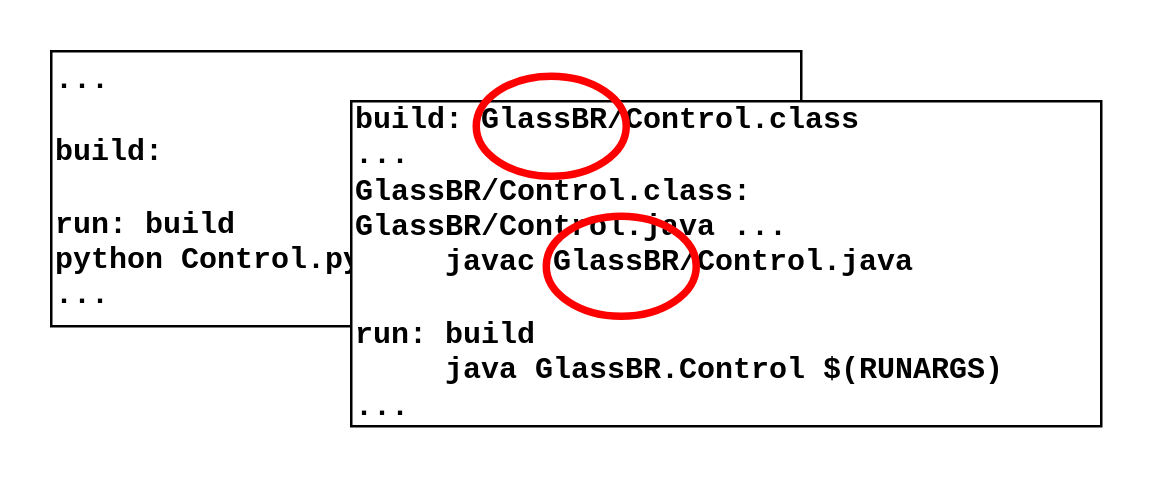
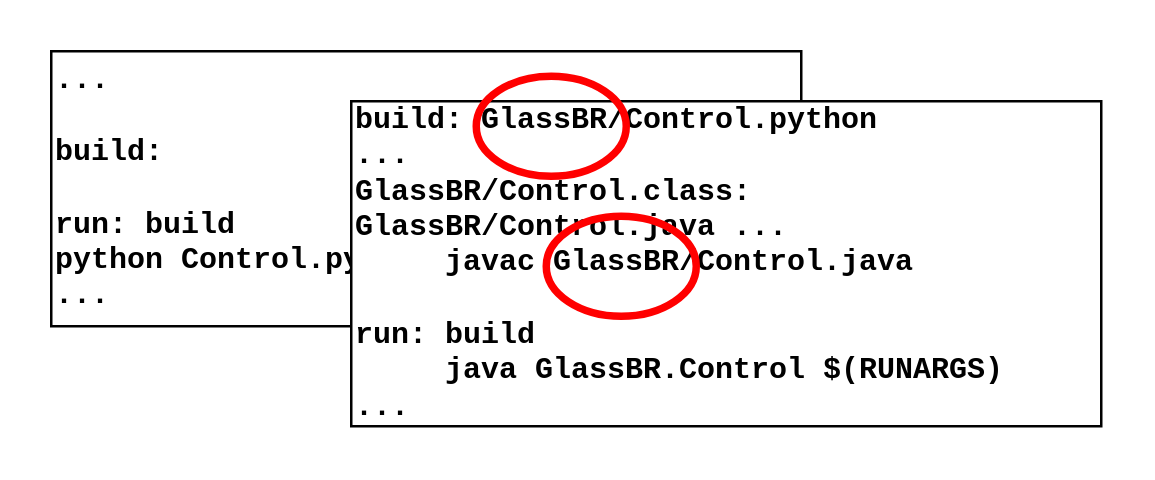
(704, 264) -> (704, 264)
